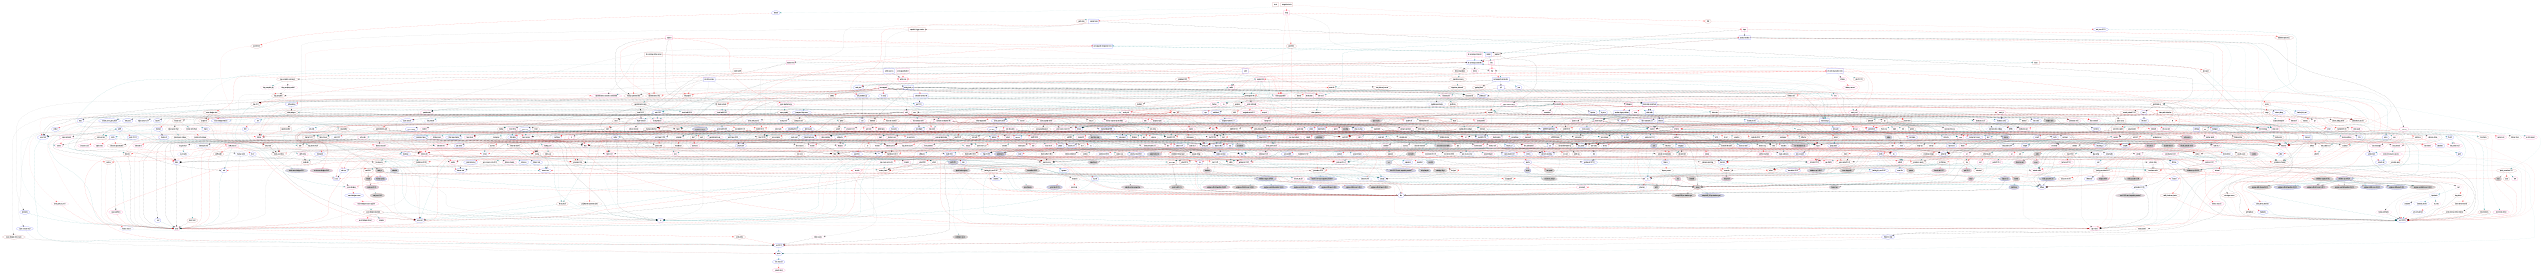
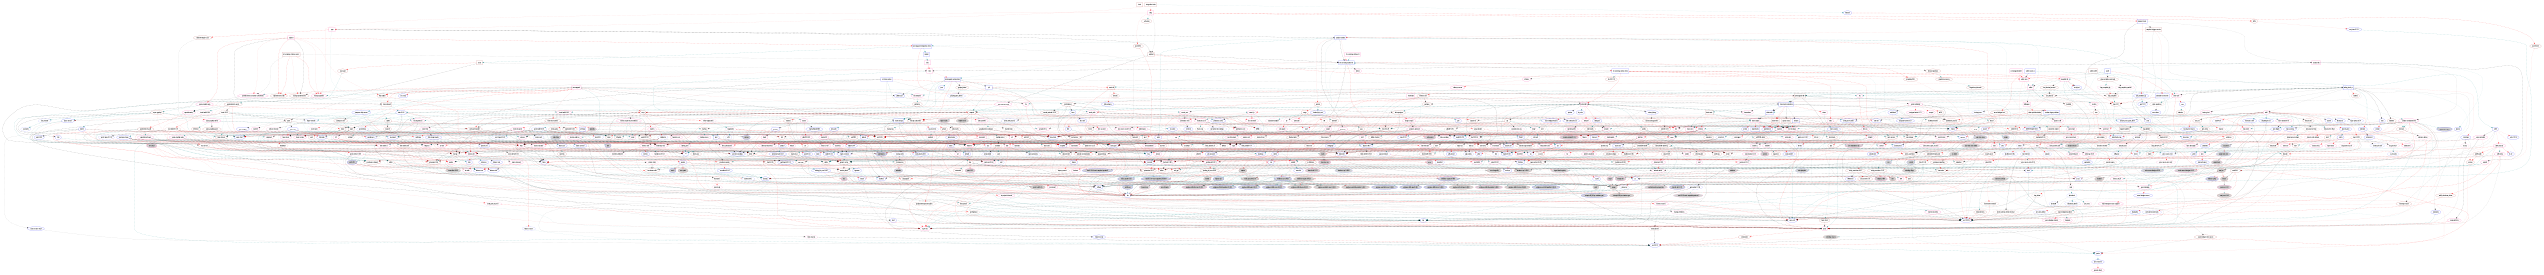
none -> (1006, 196)
